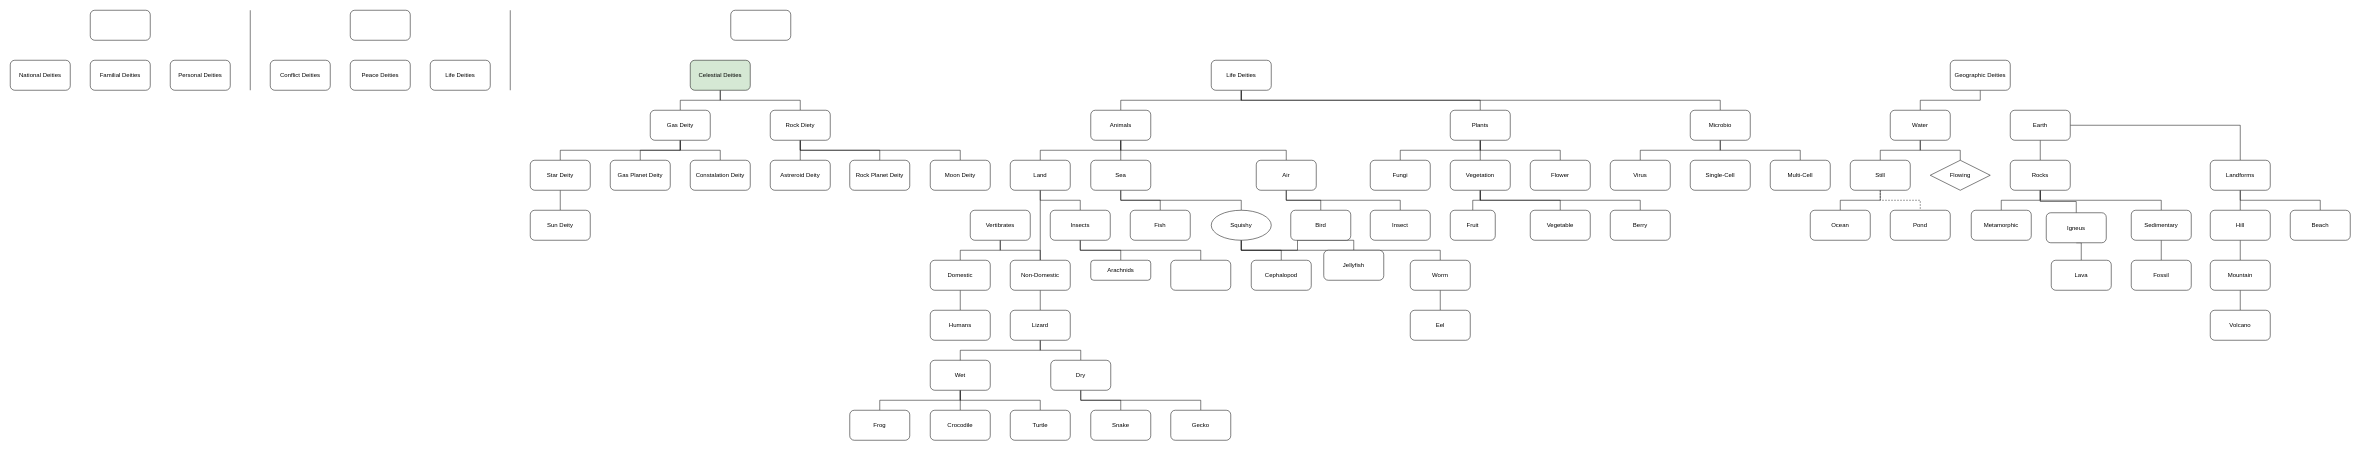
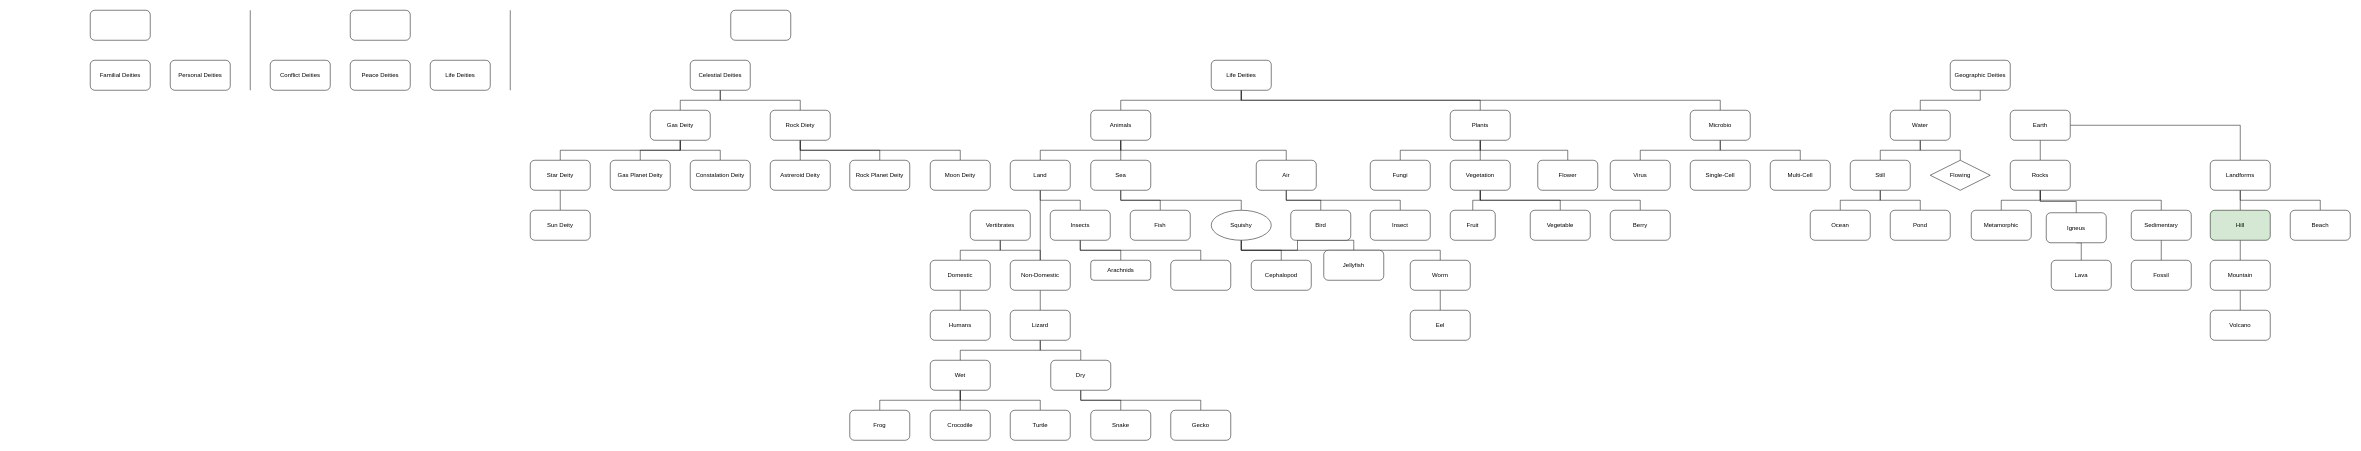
(40, 75) -> none
(720, 75) -> (720, 75)
(1560, 175) -> (1568, 175)
(1906, 200) -> (1906, 200)
(2240, 225) -> (2240, 225)
